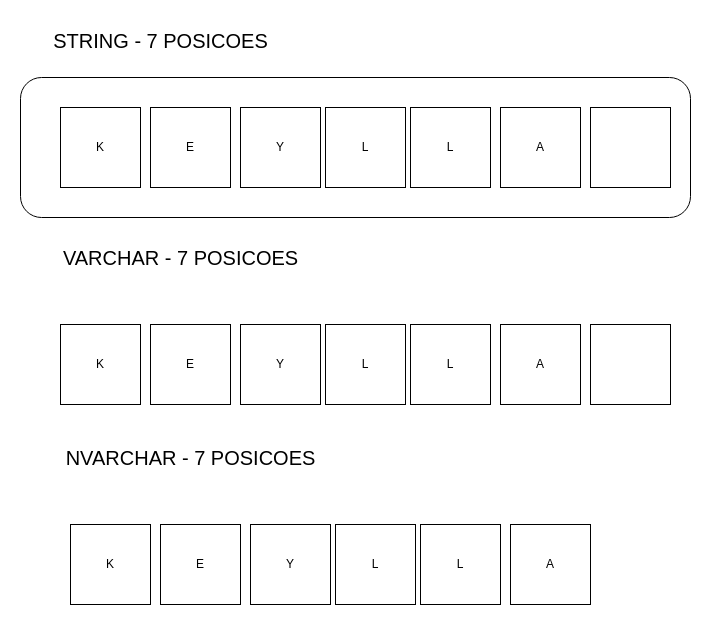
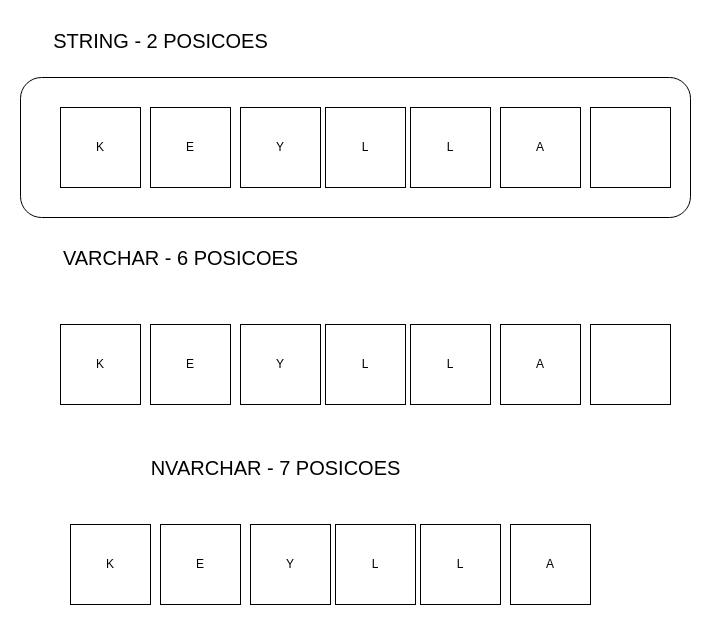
(161, 41) -> (161, 41)
(181, 258) -> (181, 258)
(191, 458) -> (276, 468)
